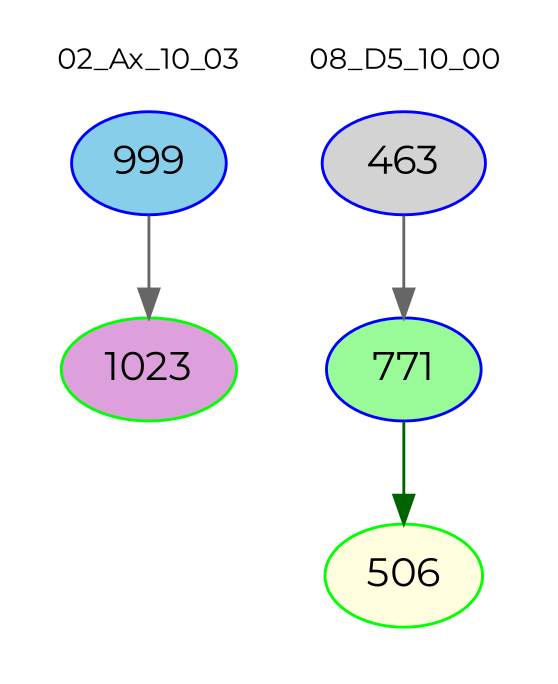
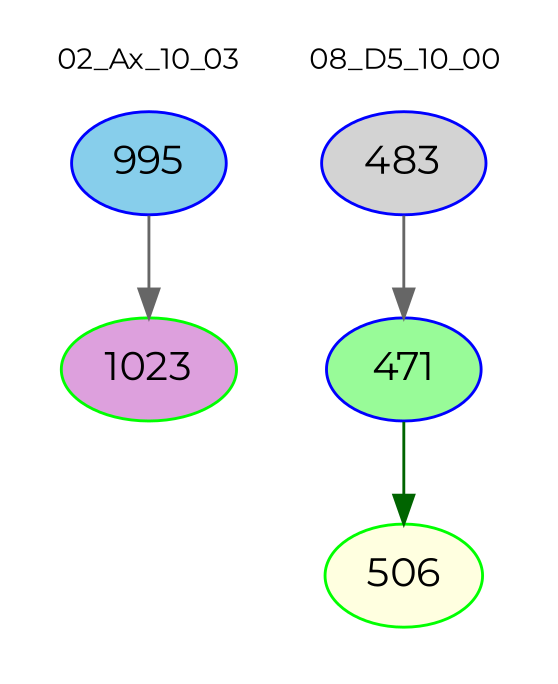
(149, 163) -> (149, 163)
(404, 163) -> (404, 163)
(404, 369) -> (404, 369)
